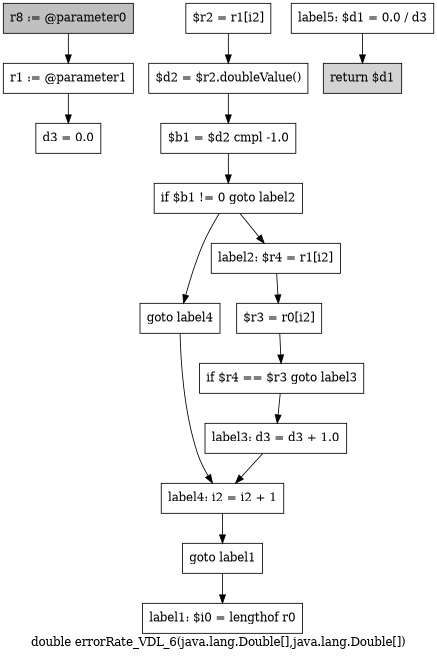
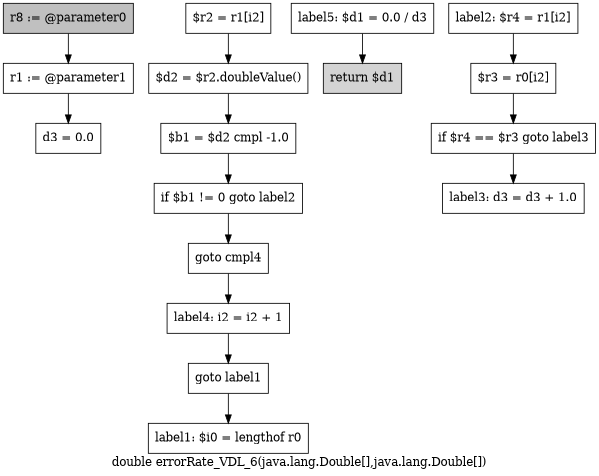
(250, 225) -> none
(180, 318) -> (228, 258)
(252, 465) -> none
